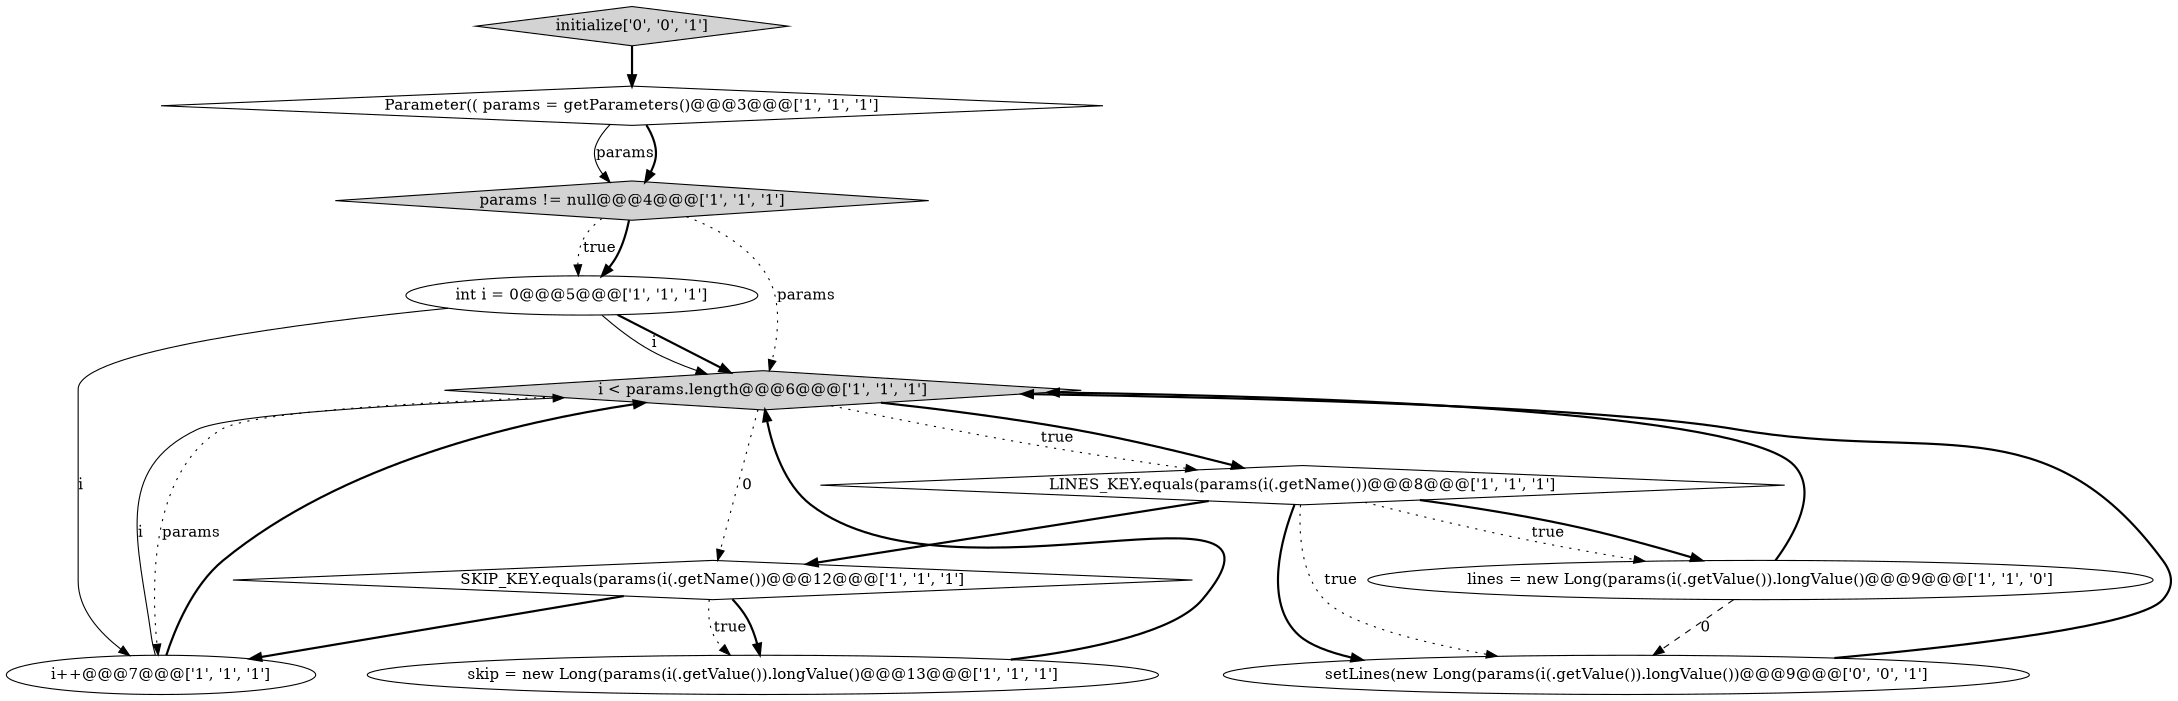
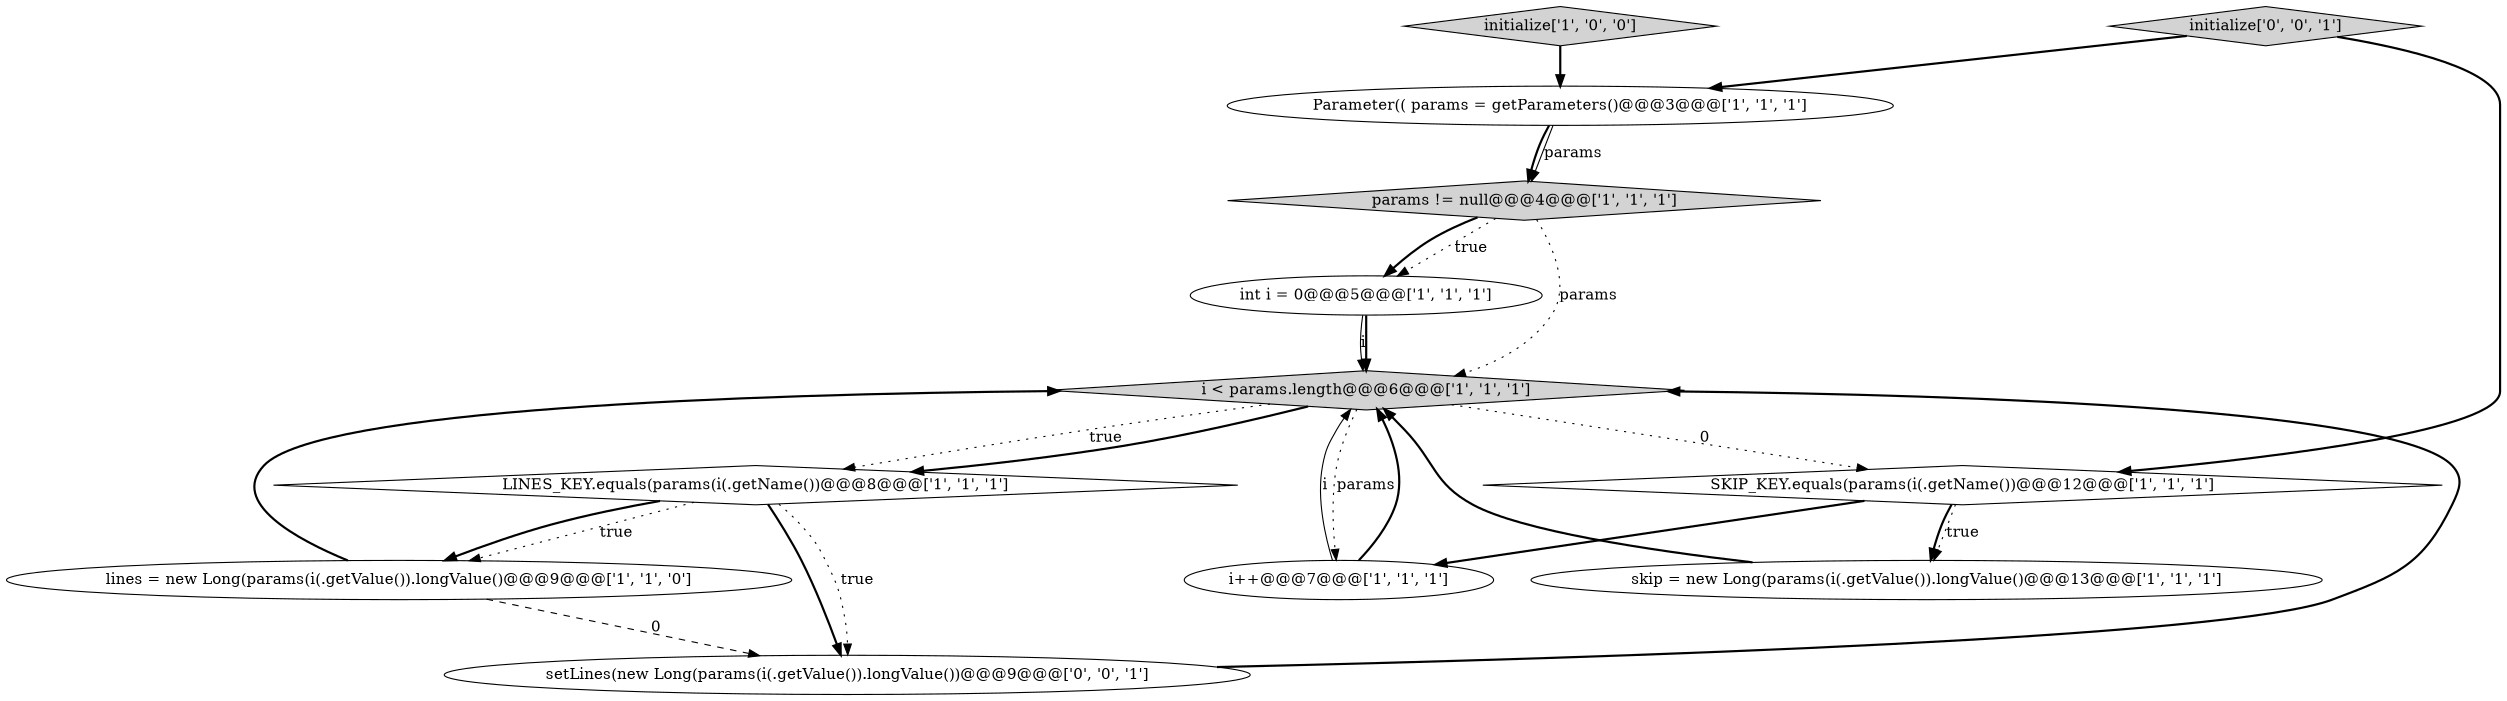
none -> (1560, 26)
(632, 106) -> (1560, 106)
(123, 360) -> none
(1013, 532) -> (2500, 348)
